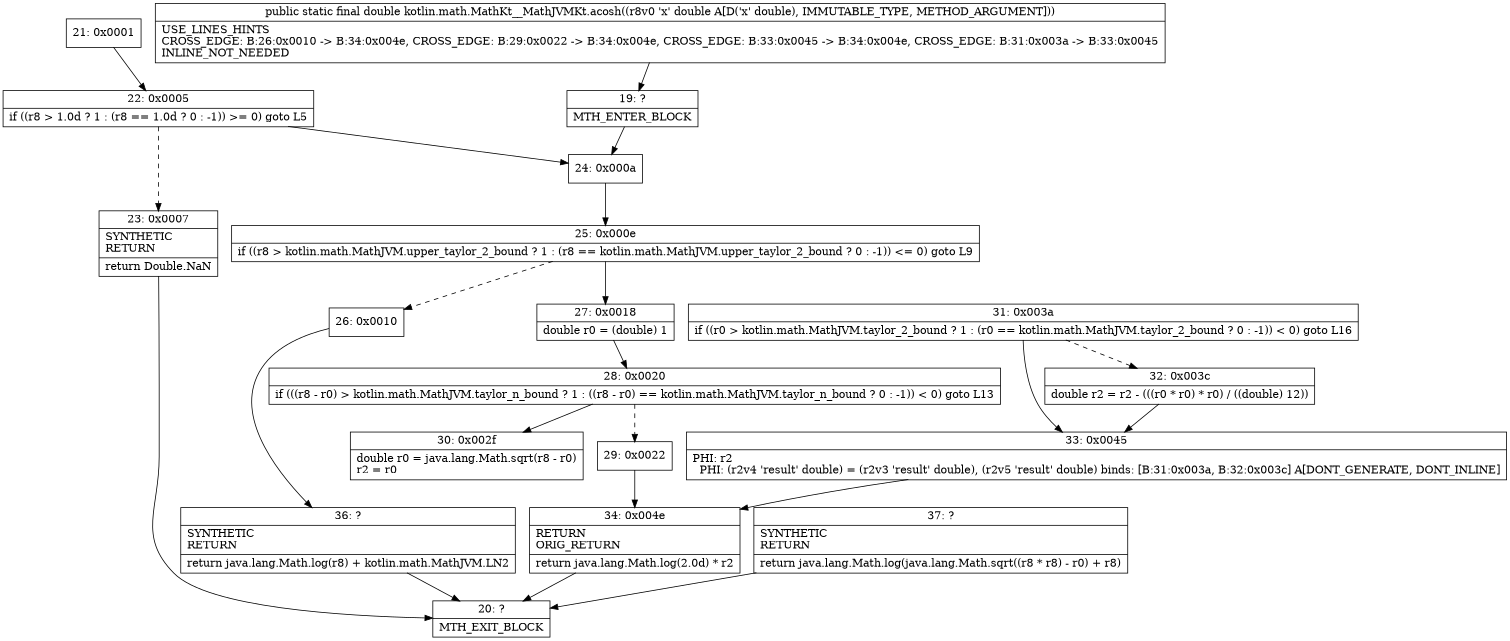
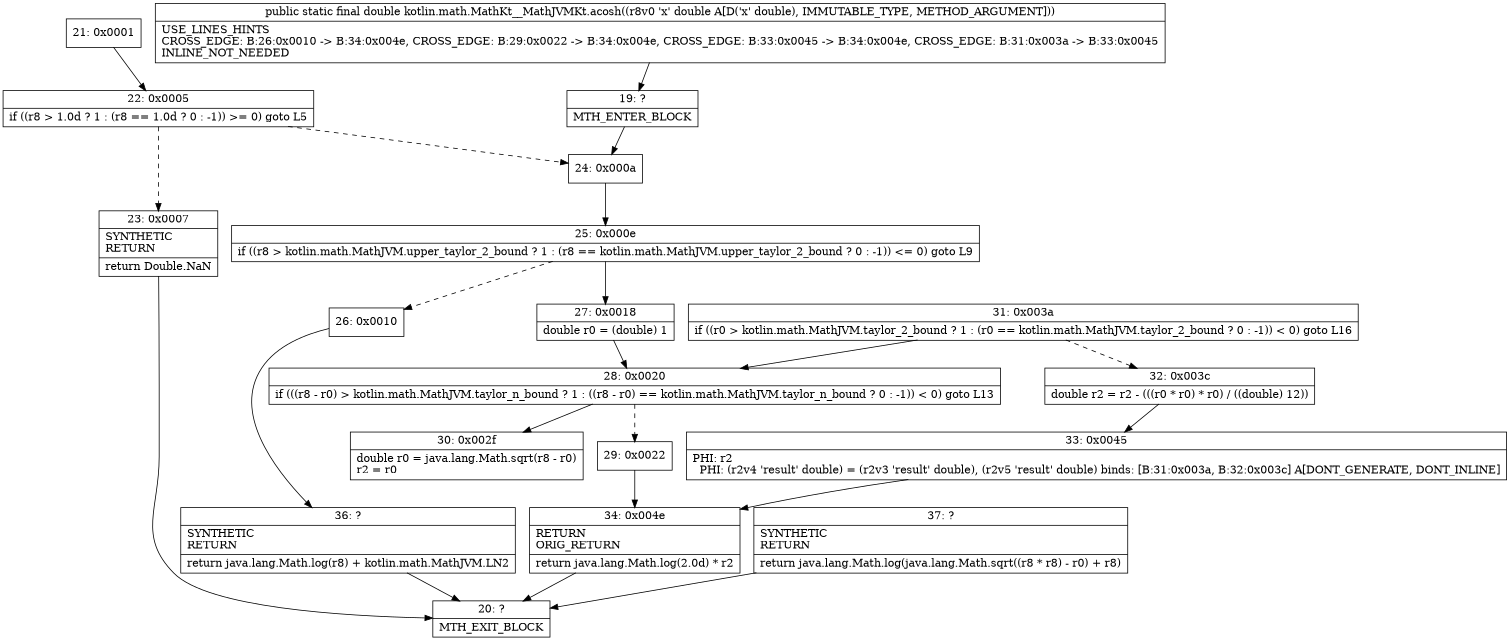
(424, 144) -> (424, 144)
(1031, 387) -> (833, 354)
